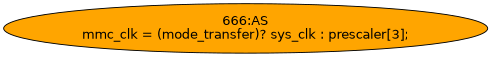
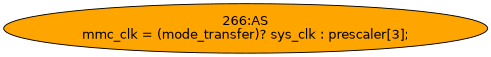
(246, 28) -> (246, 28)
